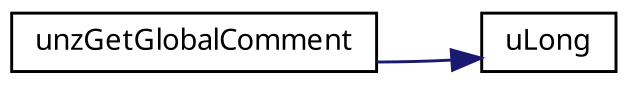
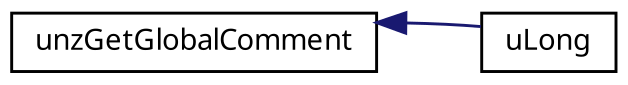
(414, 62) -> (444, 24)
